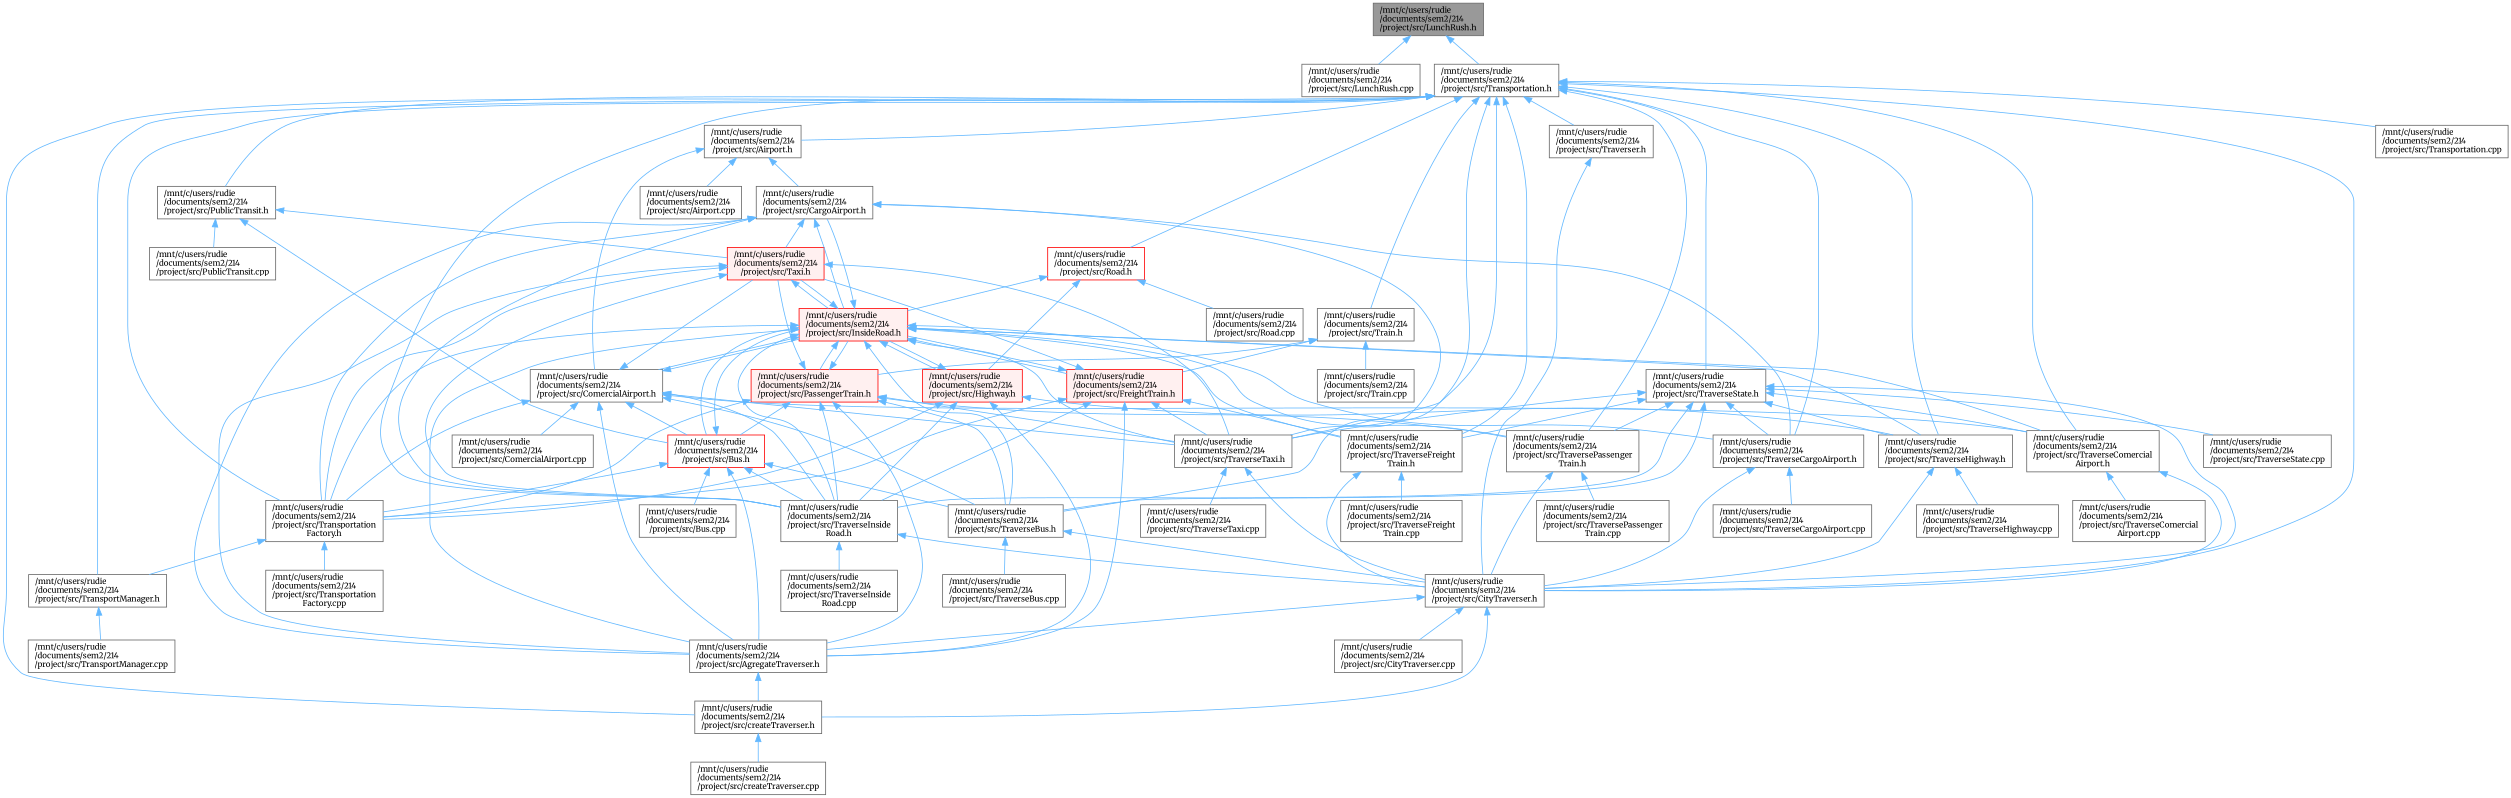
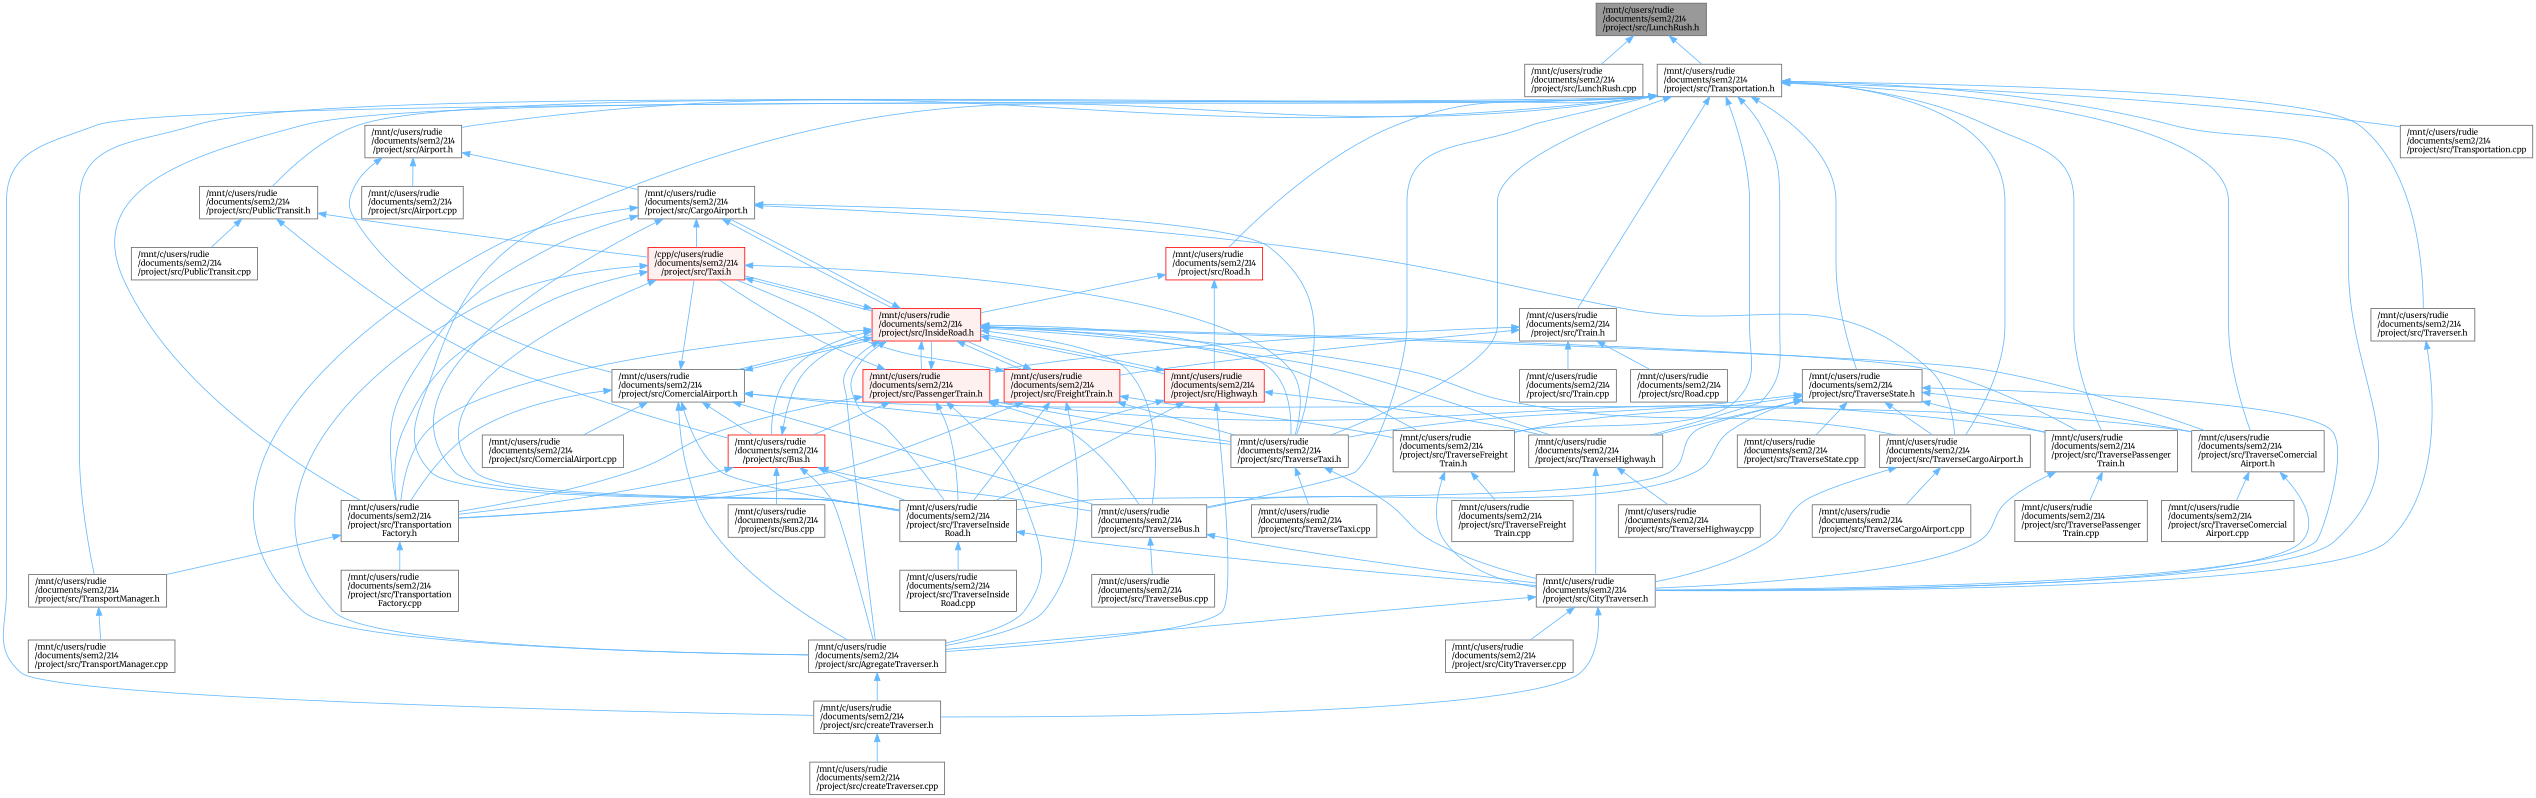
(776, 264) -> (696, 264)
(1179, 296) -> (1627, 357)
